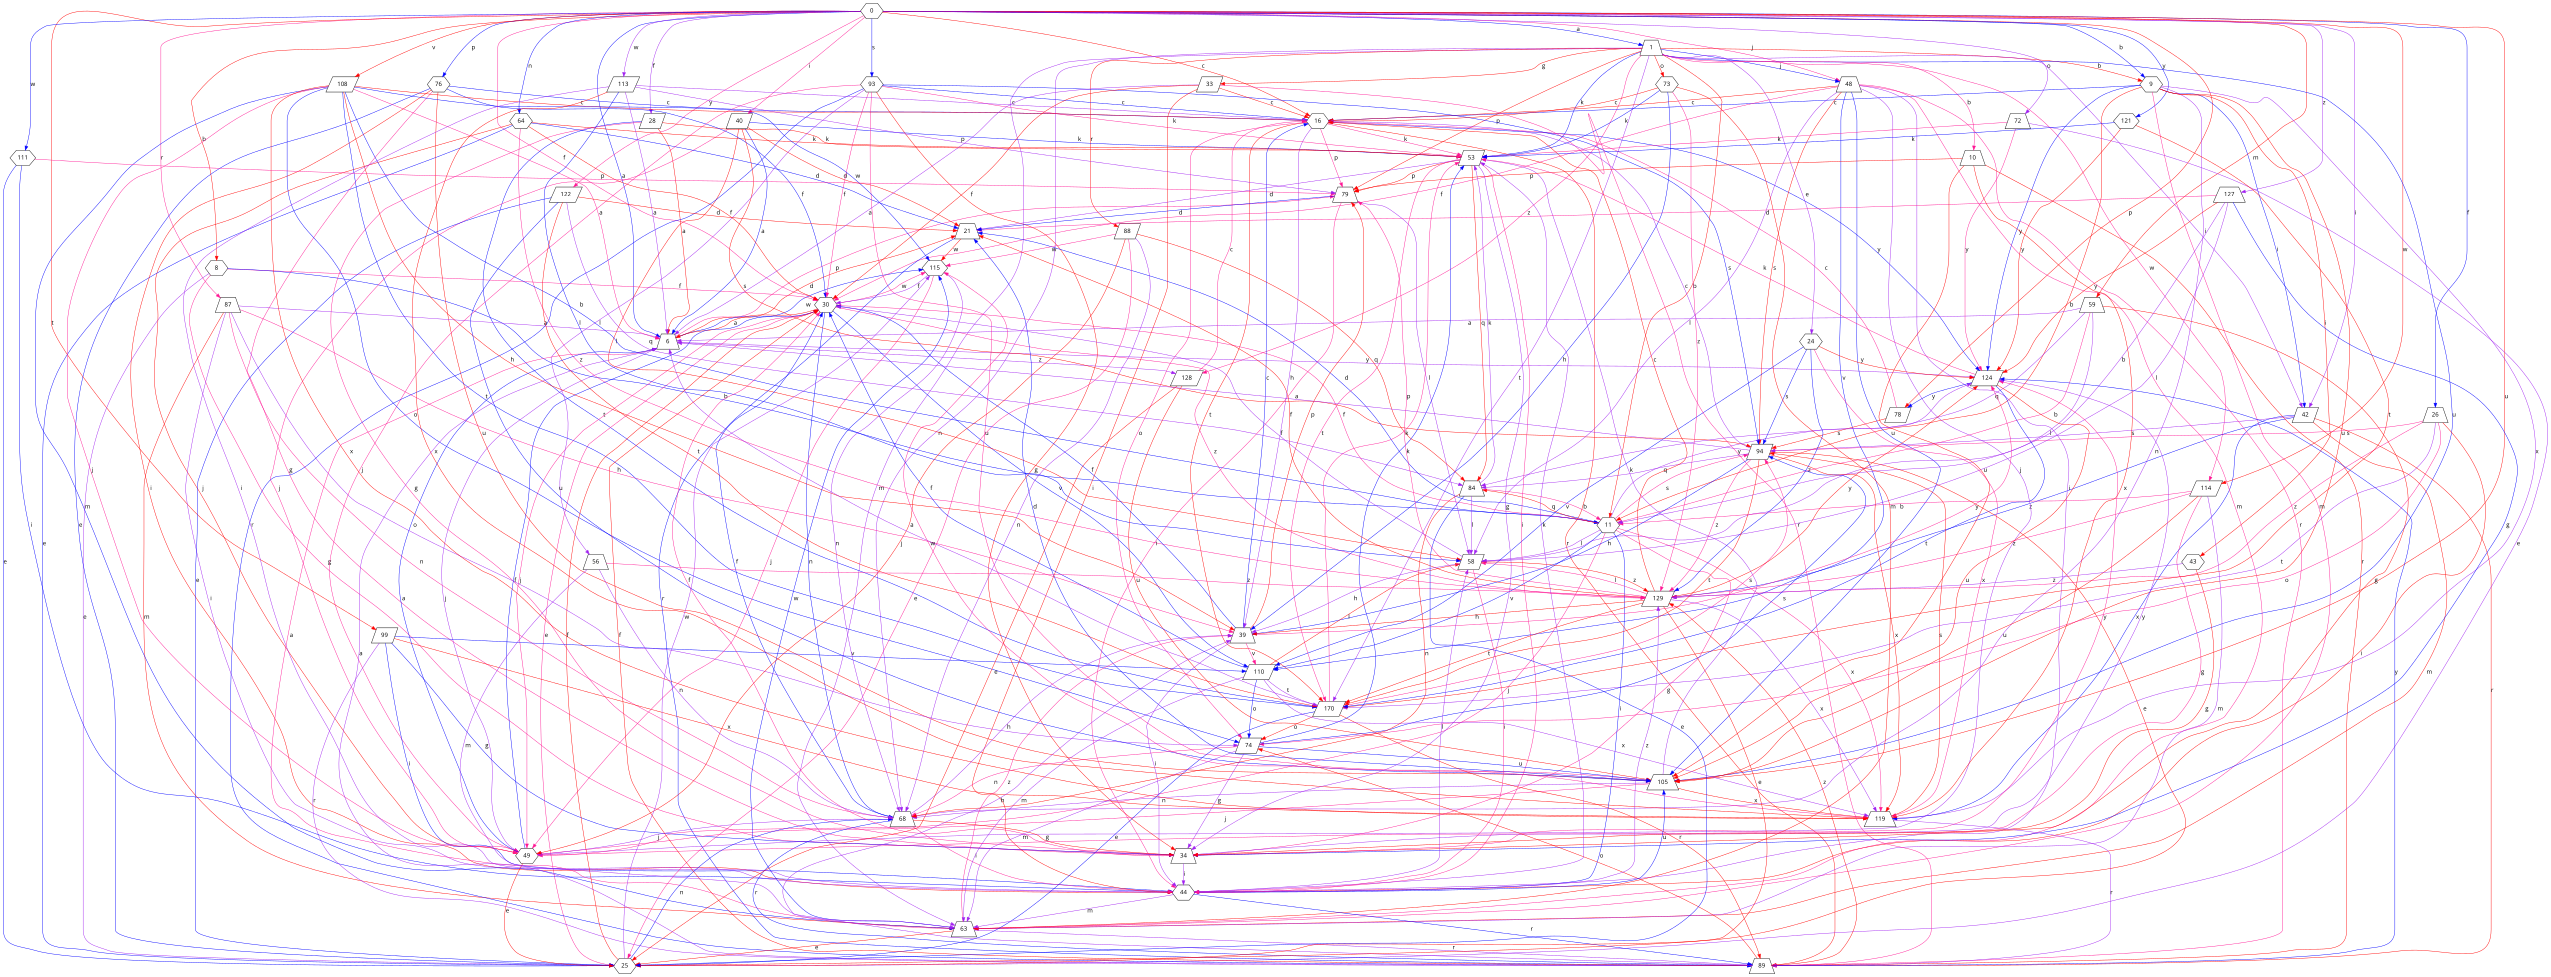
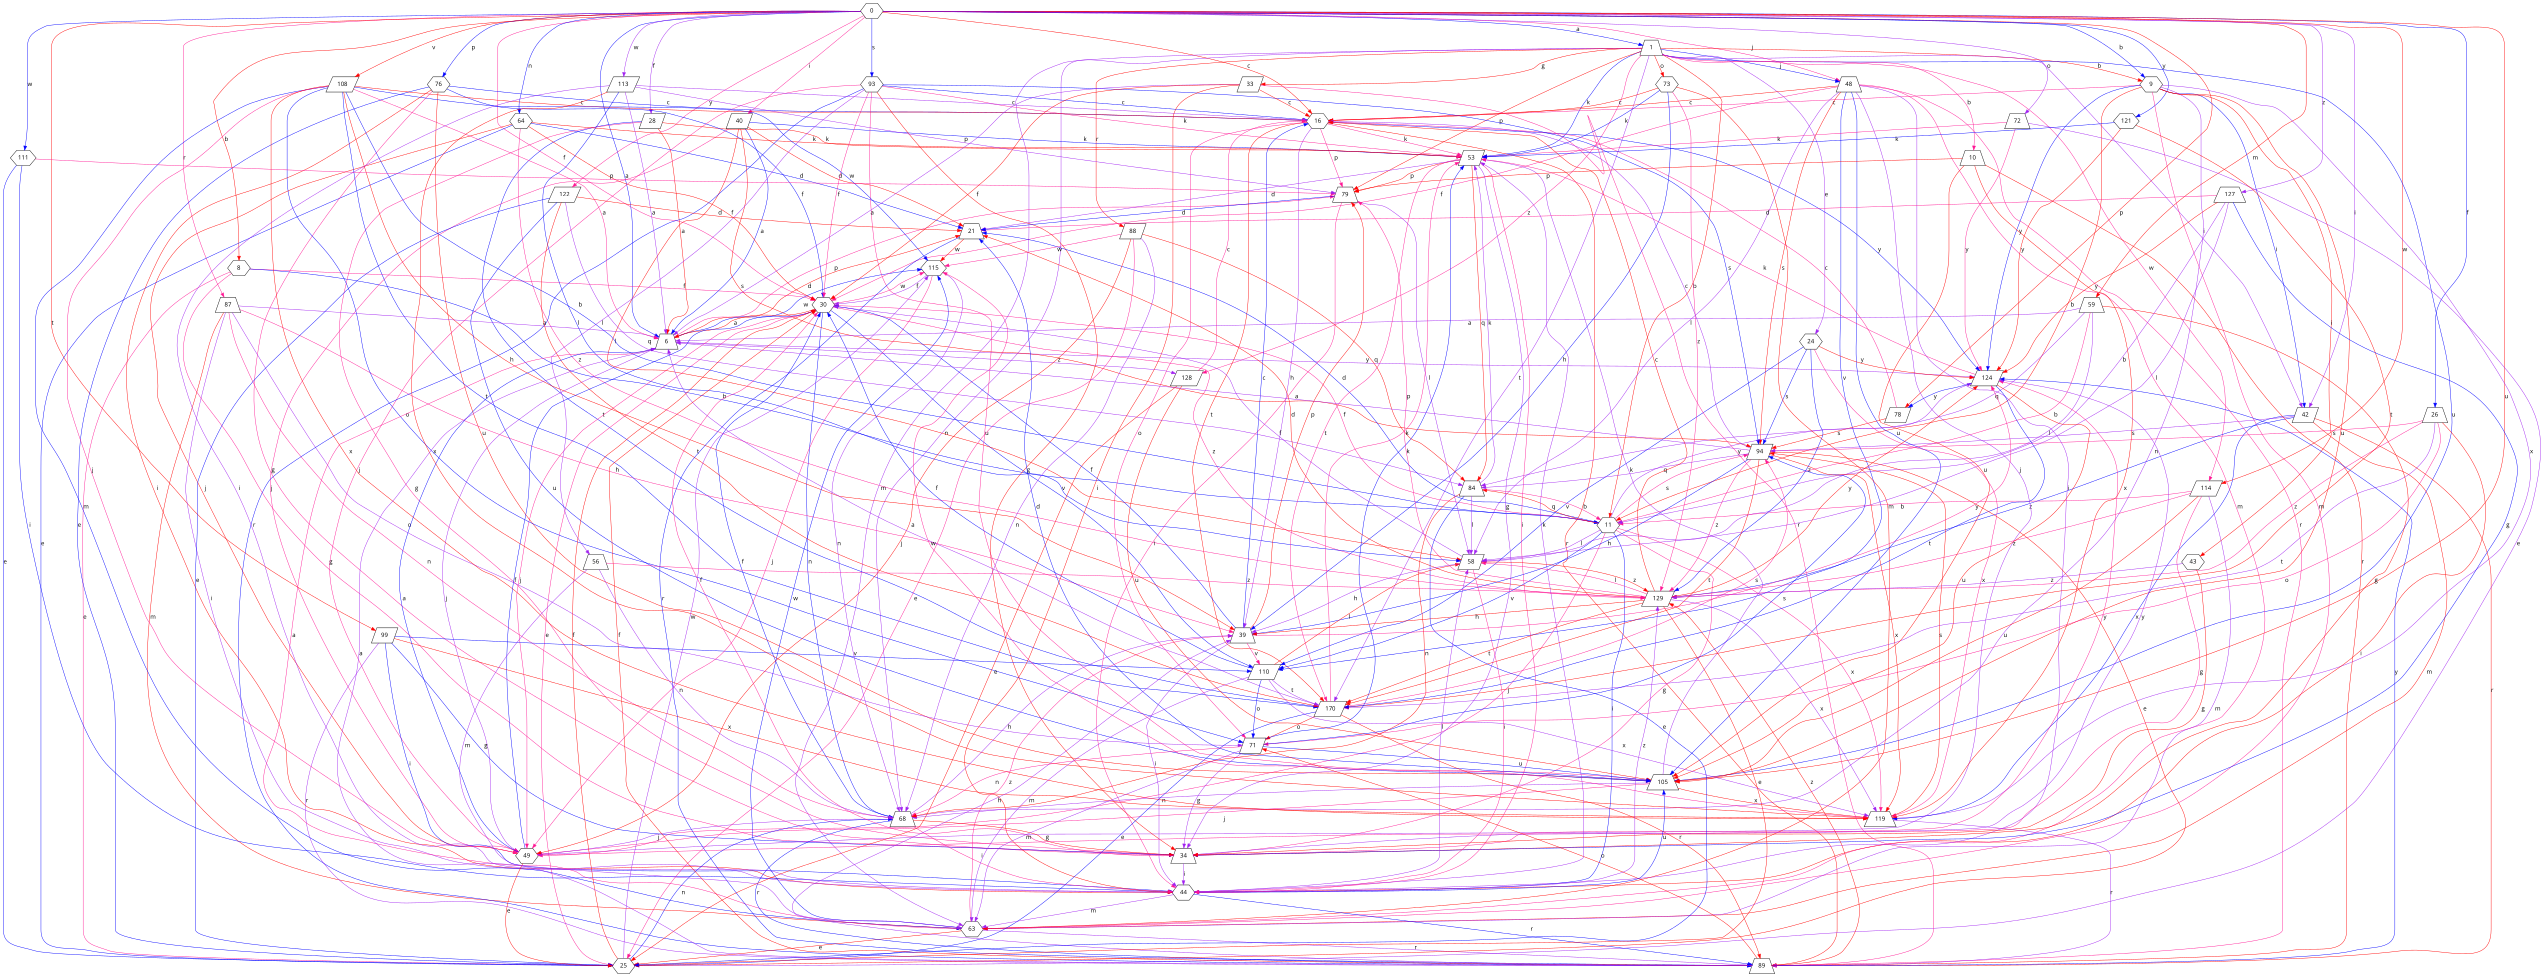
(1737, 104) -> (1737, 104)
(1291, 415) -> (1293, 415)
(1249, 746) -> (1253, 746)
(83, 850) -> (83, 840)
(964, 929) -> (972, 929)
